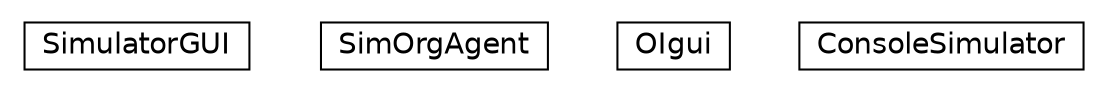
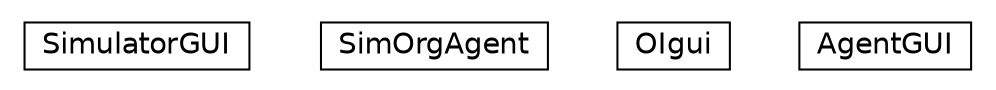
none -> (885, 45)
(940, 45) -> none
